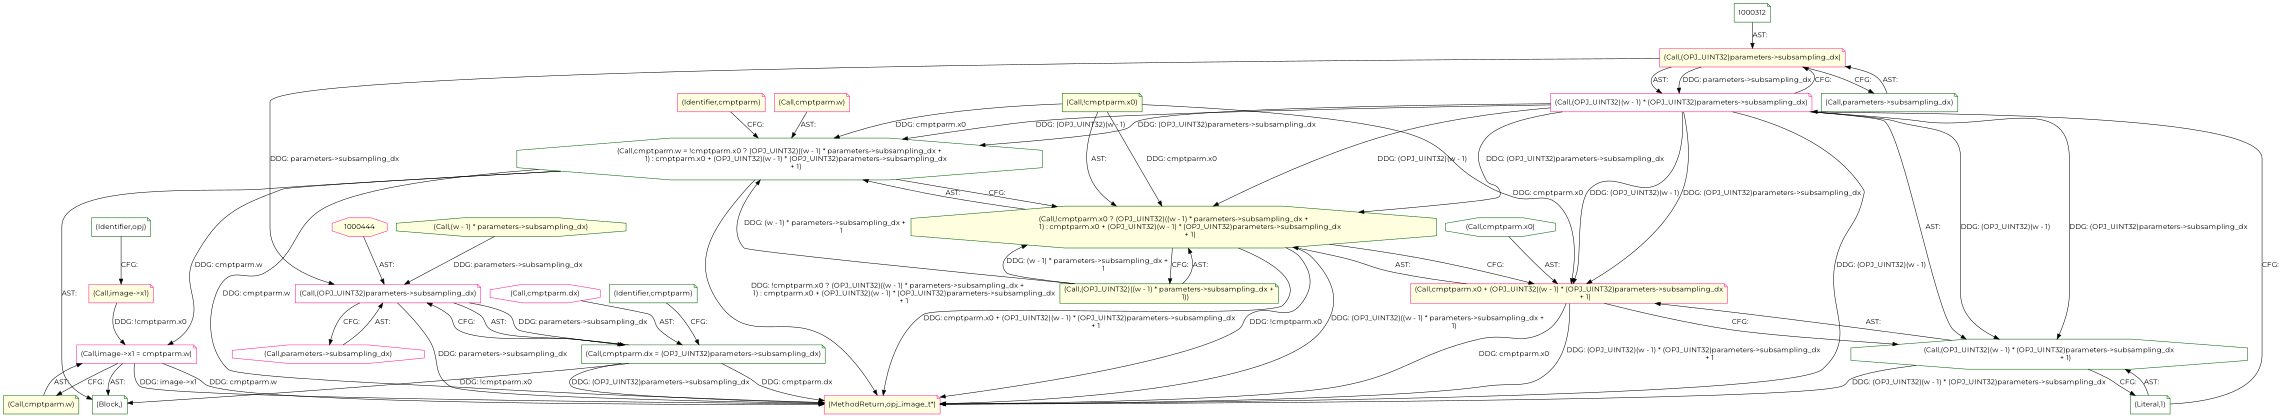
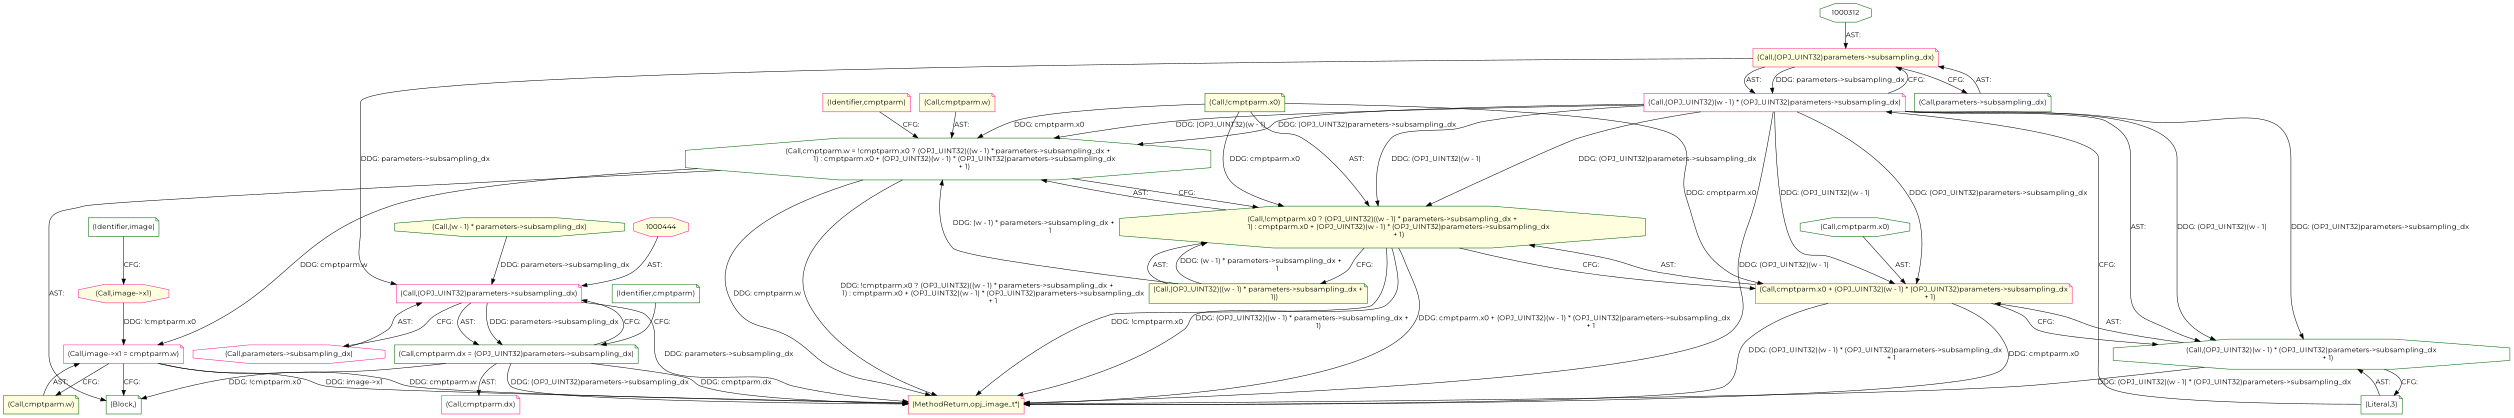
(1752, 13) -> (1846, 13)
(121, 227) -> (124, 227)
(121, 294) -> (124, 294)
(545, 294) -> (481, 405)
(635, 311) -> (484, 375)
(119, 382) -> (133, 382)
(2150, 405) -> (2382, 405)
